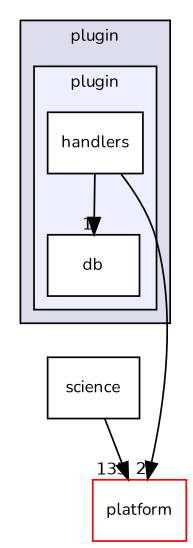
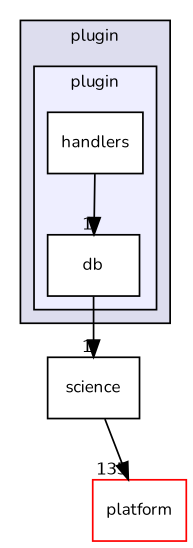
none -> (94, 318)
(167, 336) -> none
